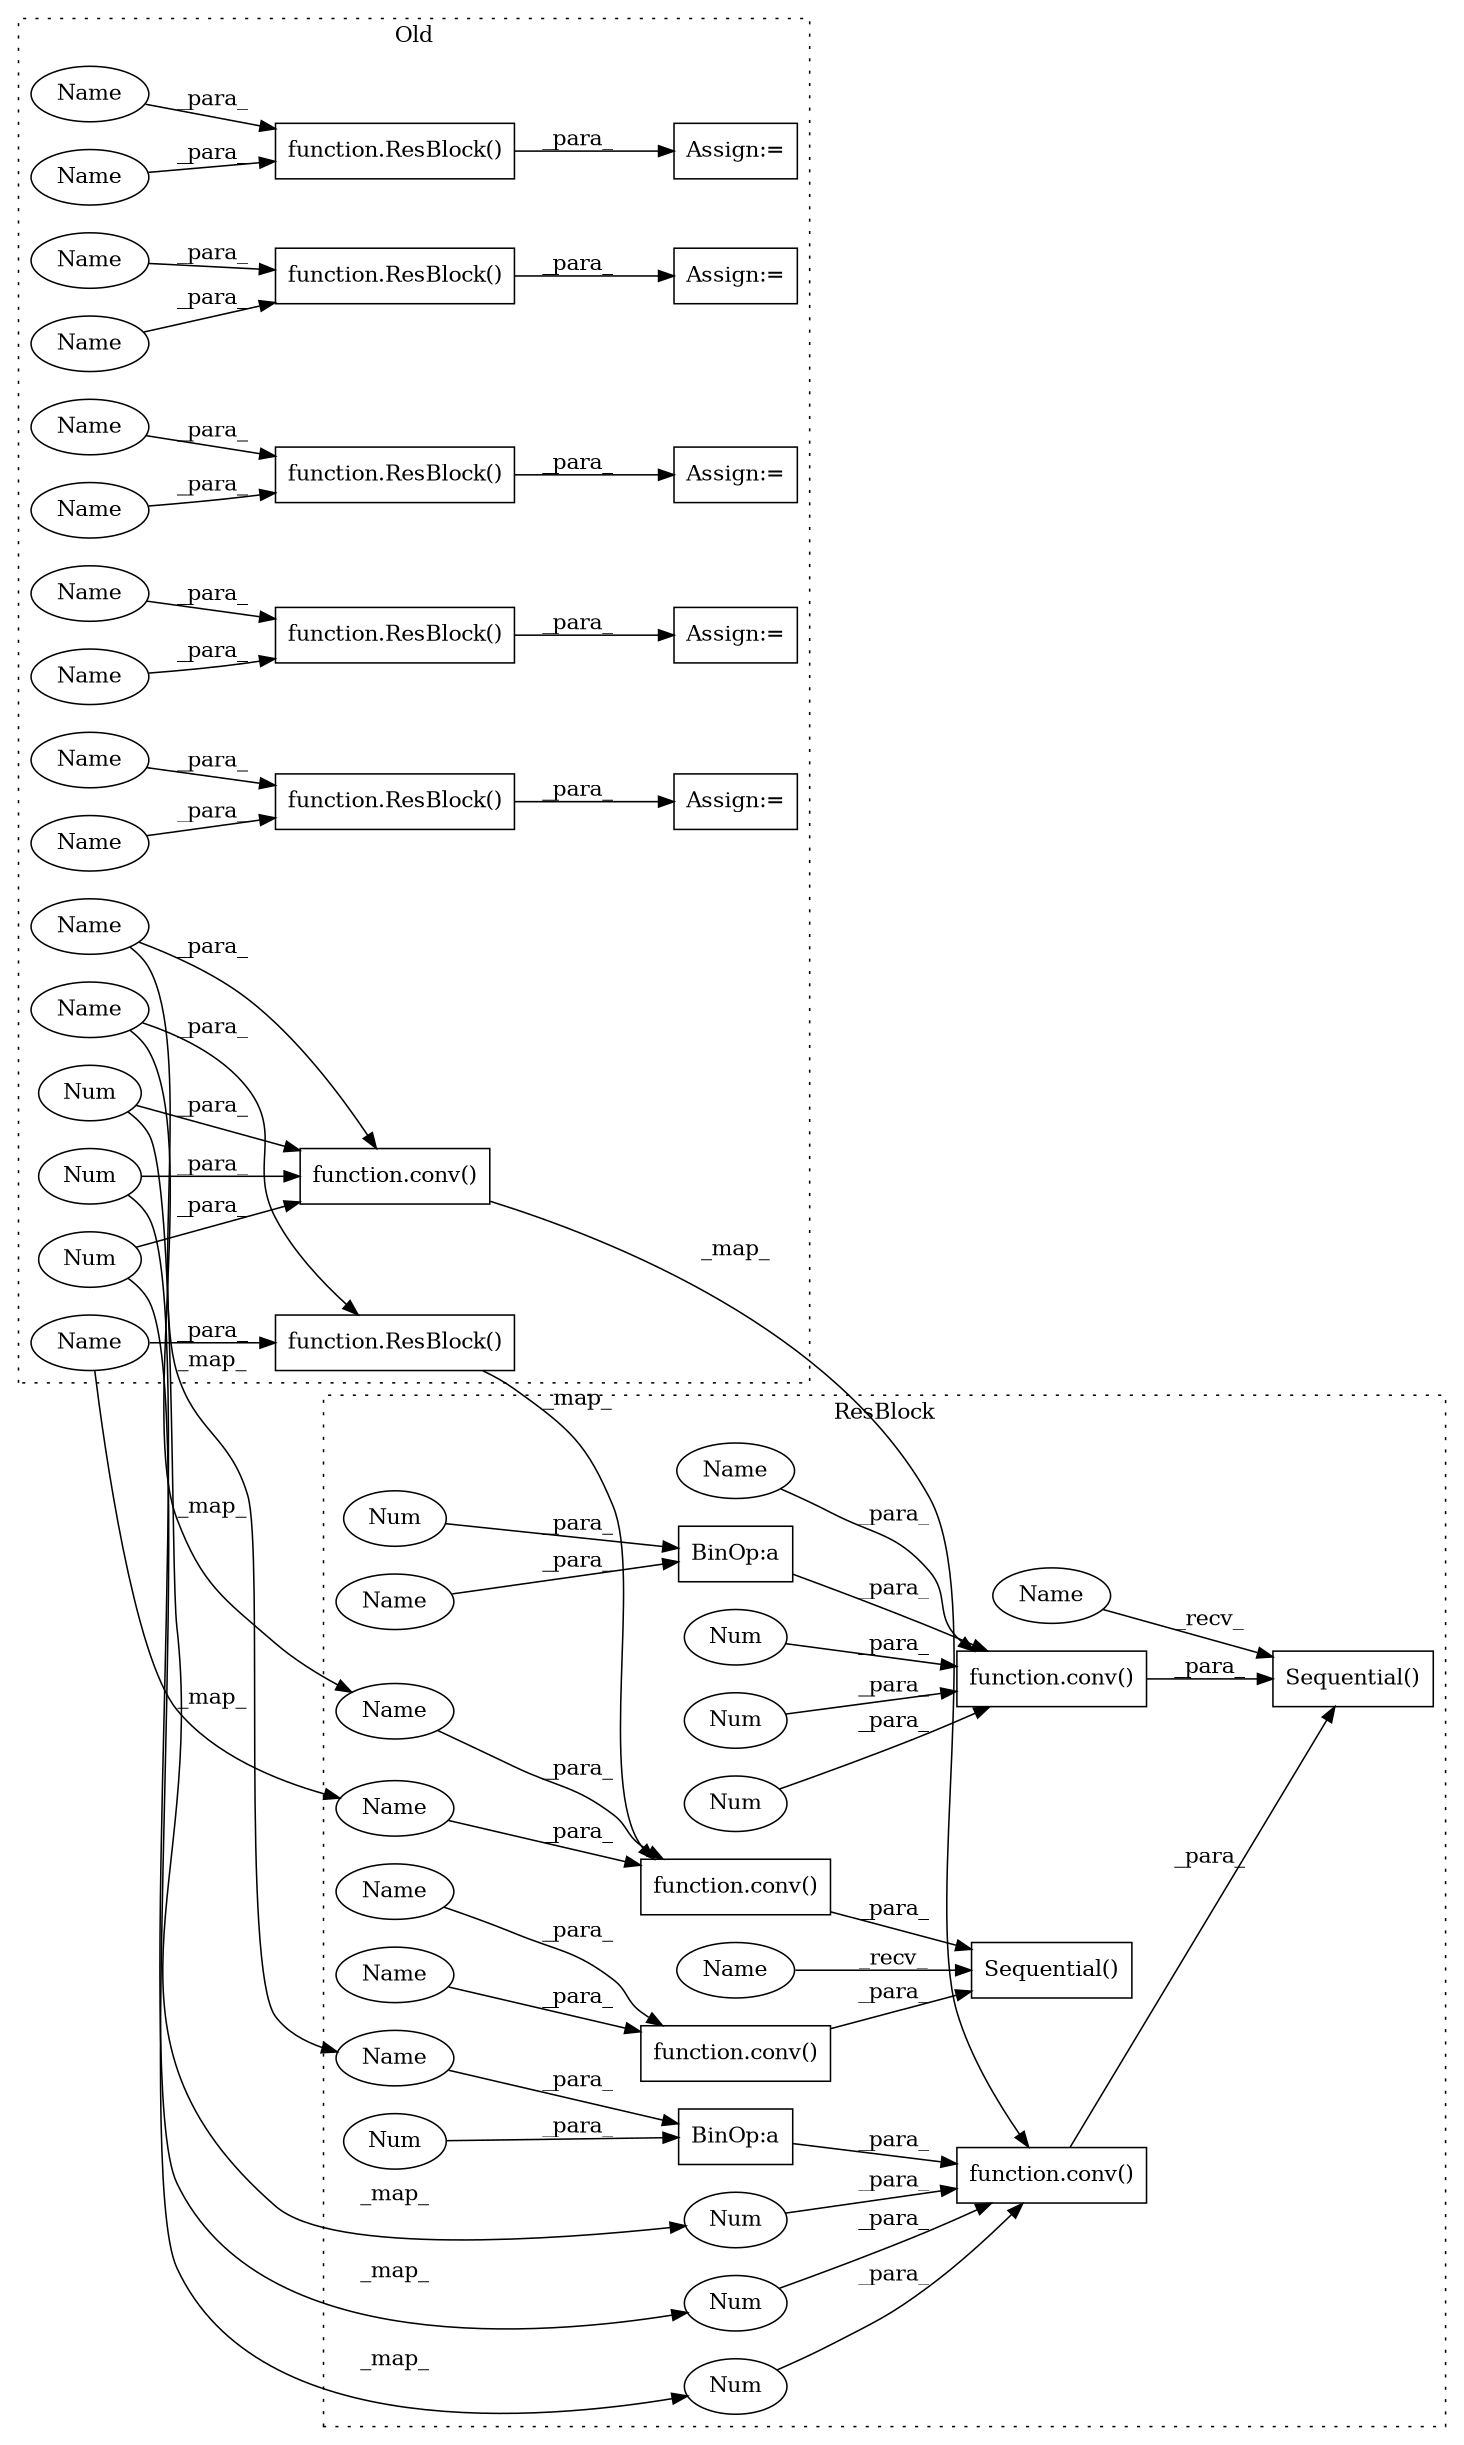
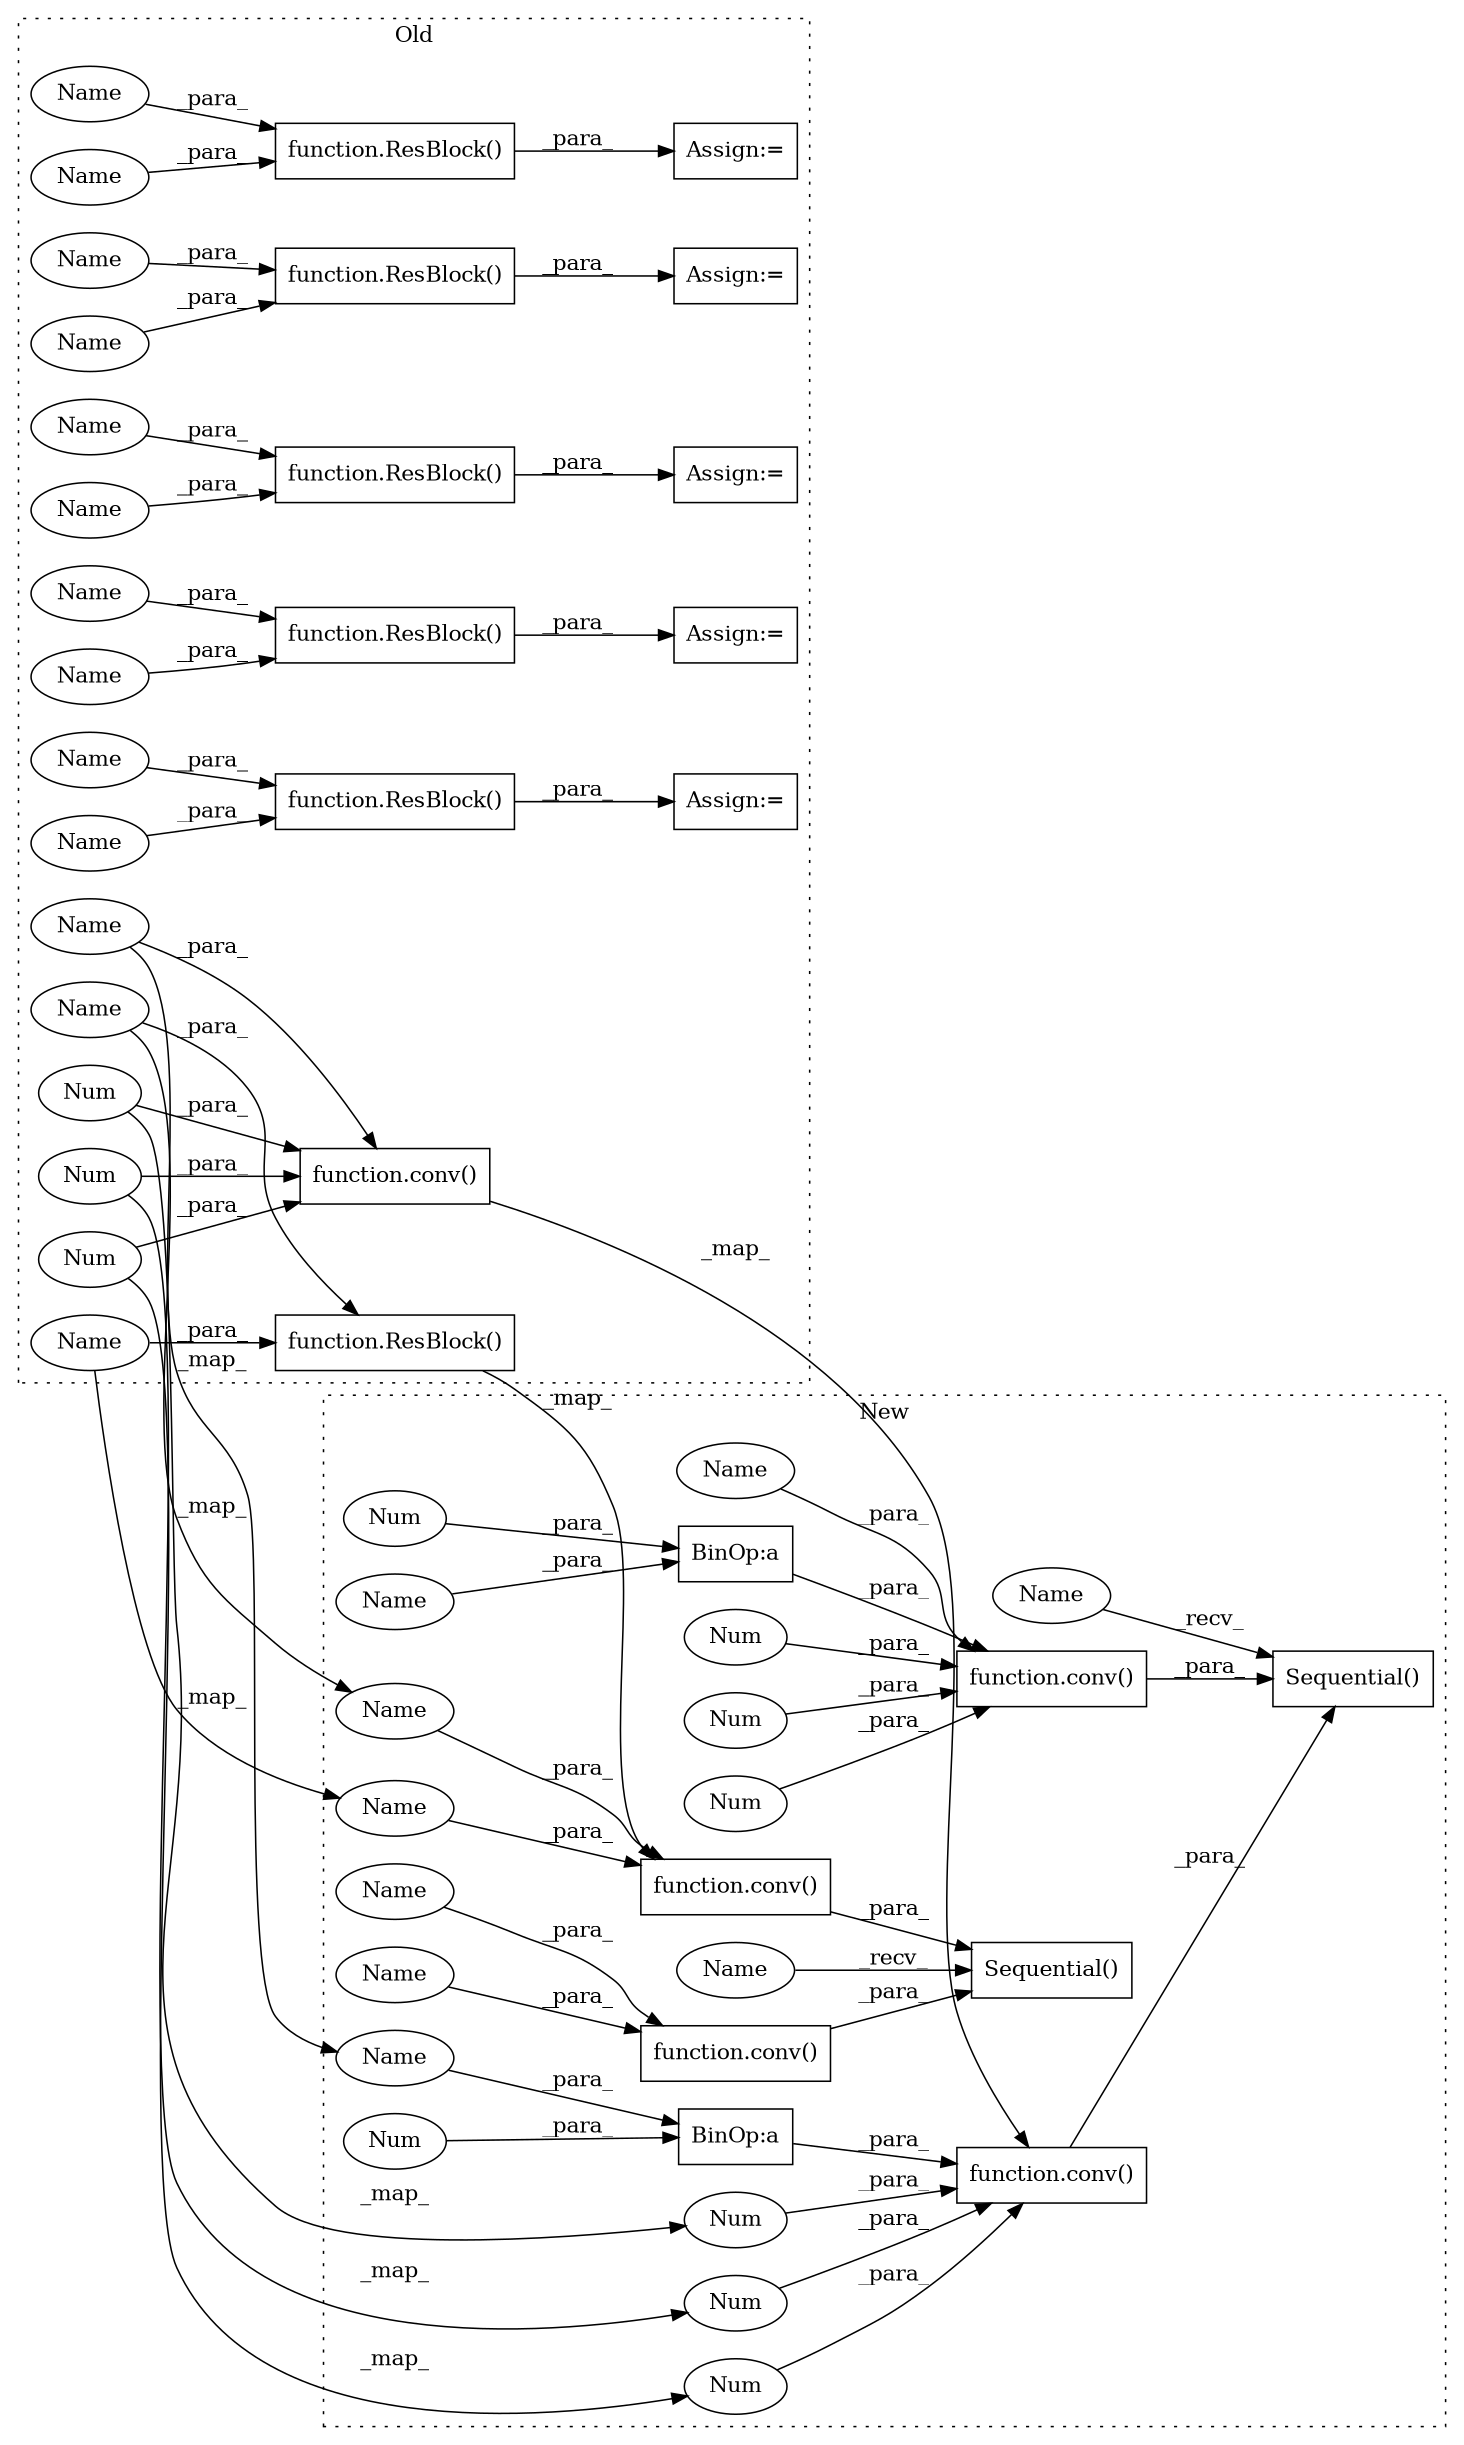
(885, 1413) -> (885, 1413)
